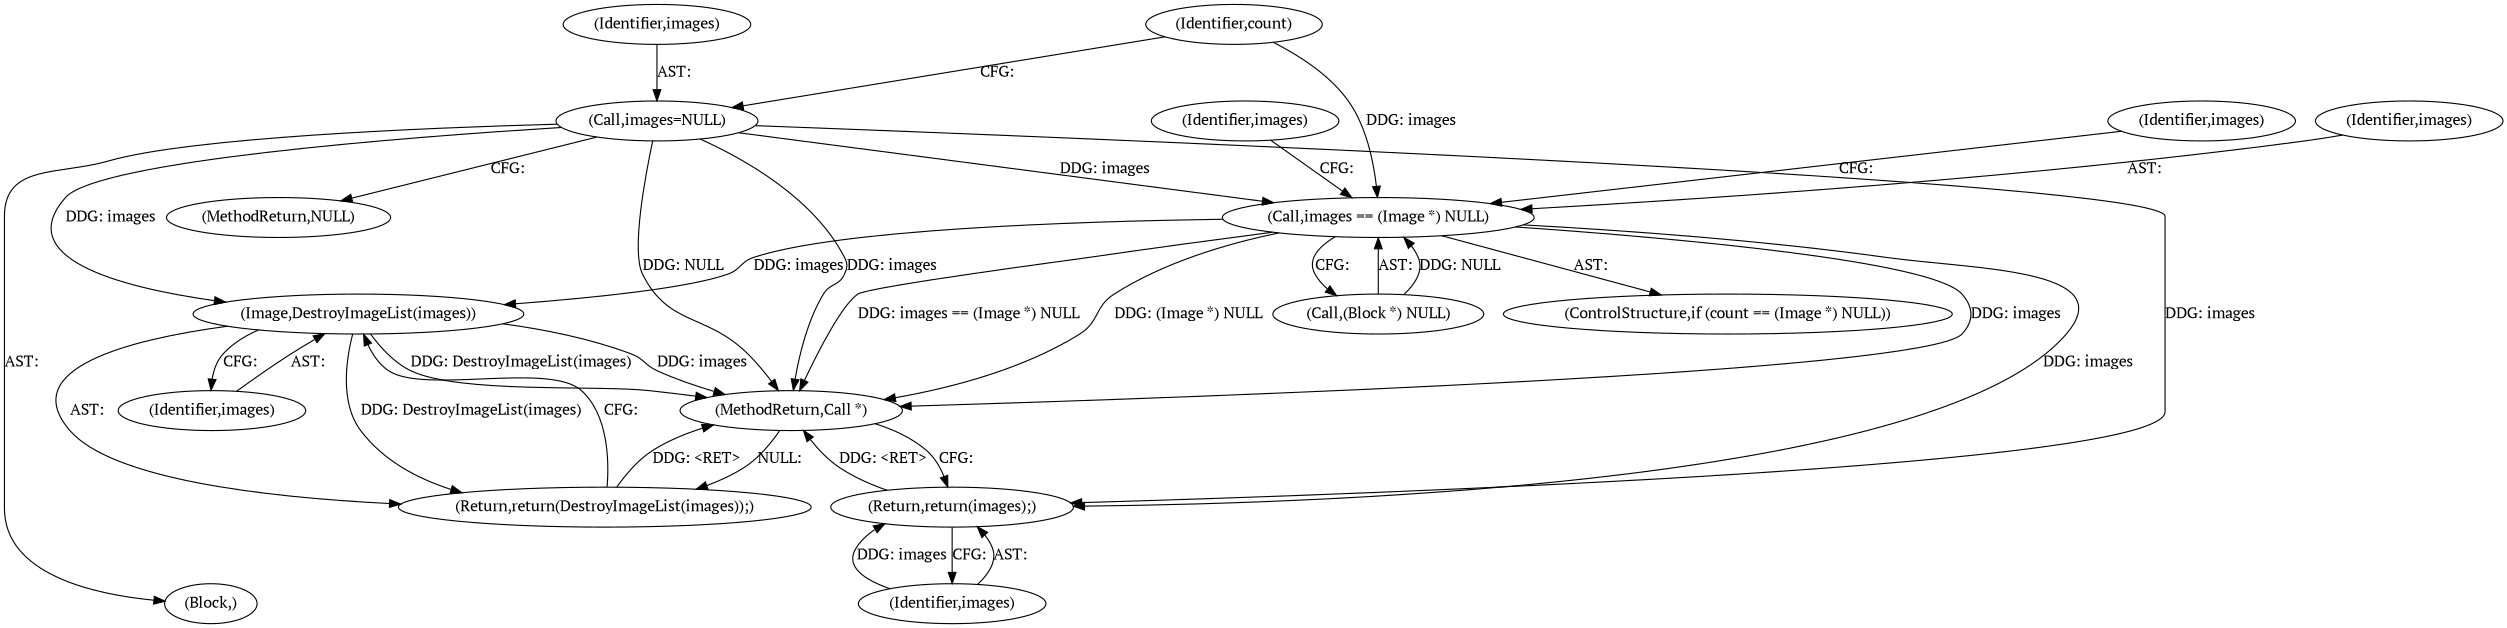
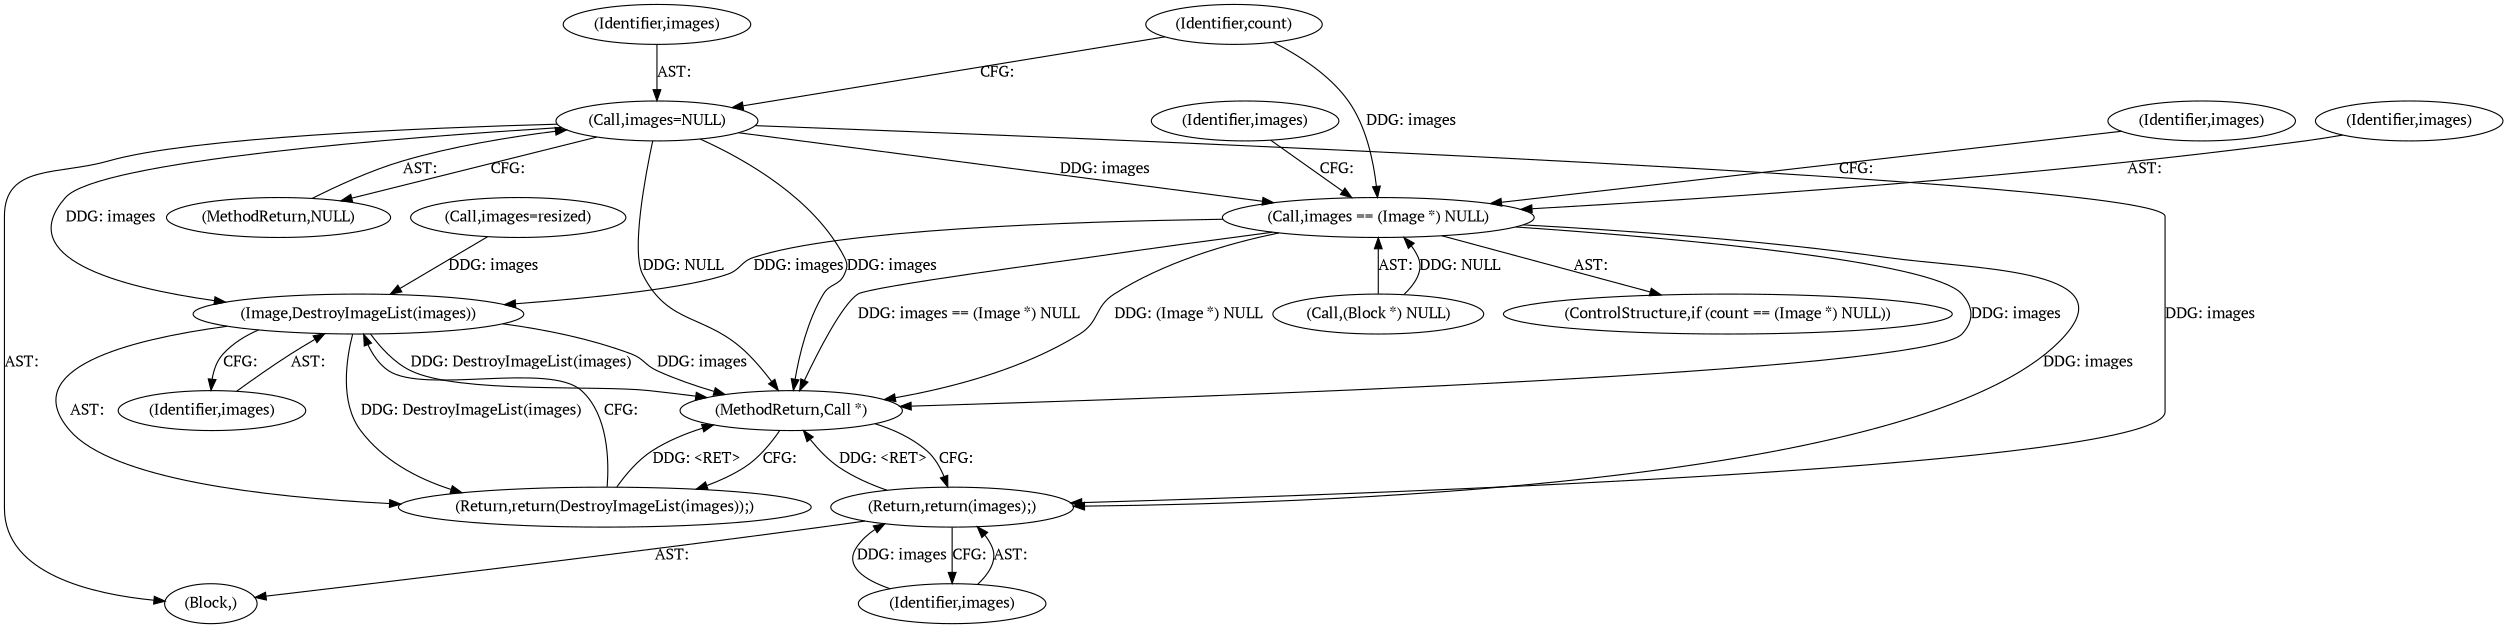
none -> (431, 153)
none -> (518, 218)
(1313, 260) -> none
(782, 459) -> (782, 459)
none -> (566, 560)
